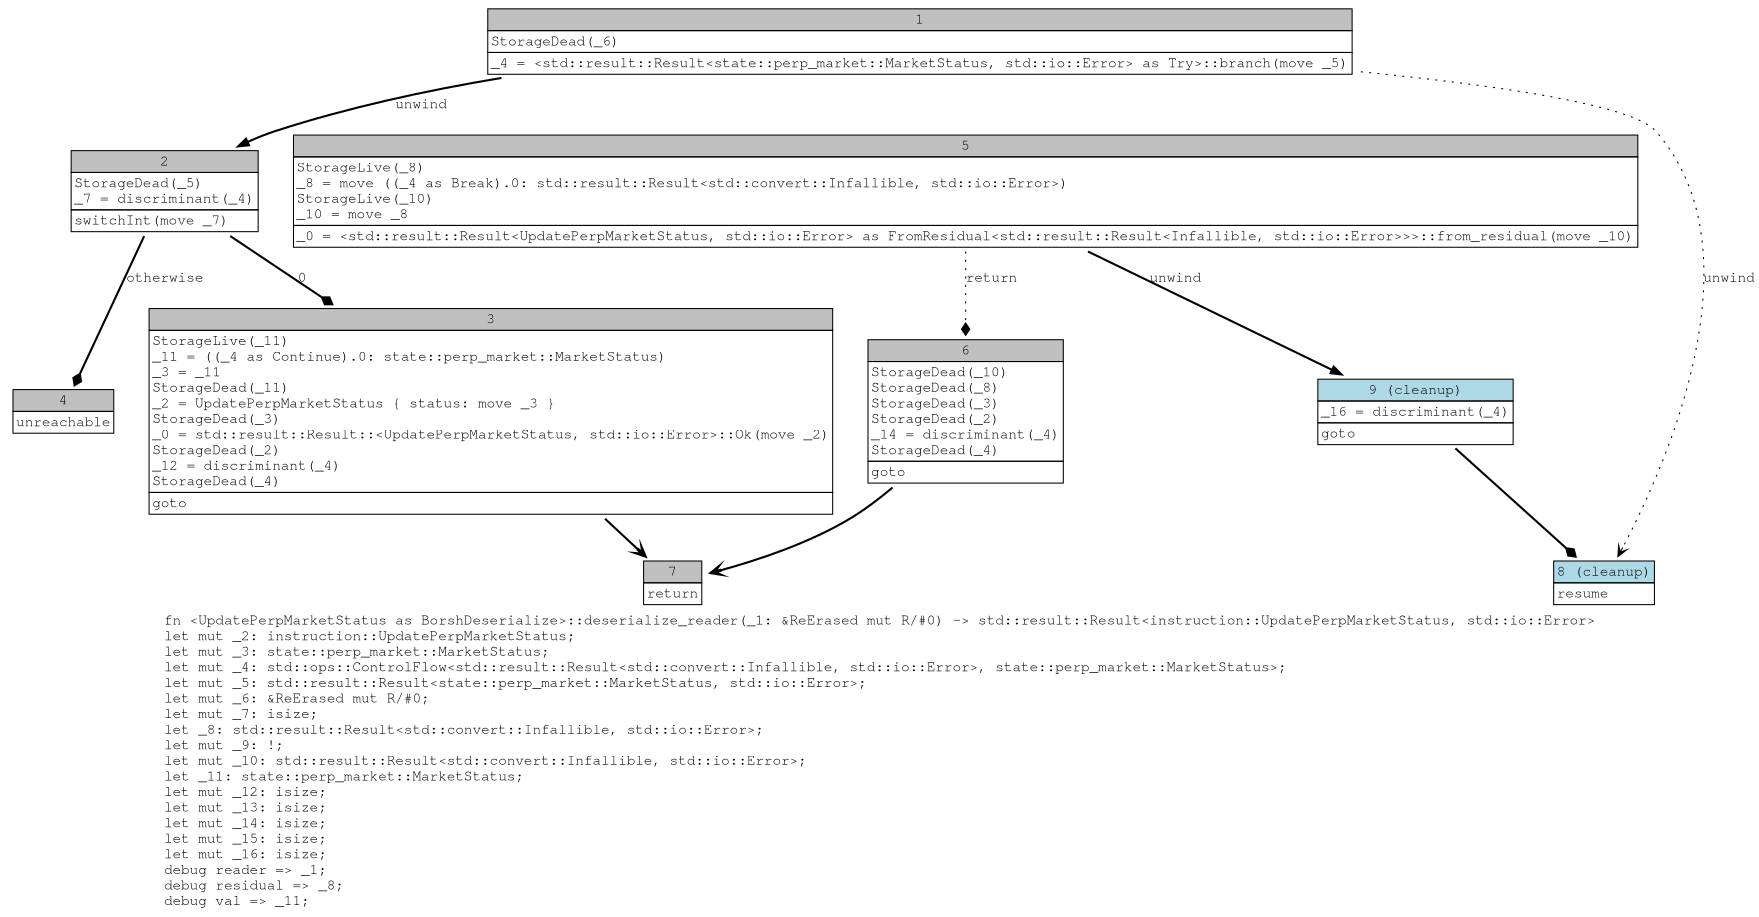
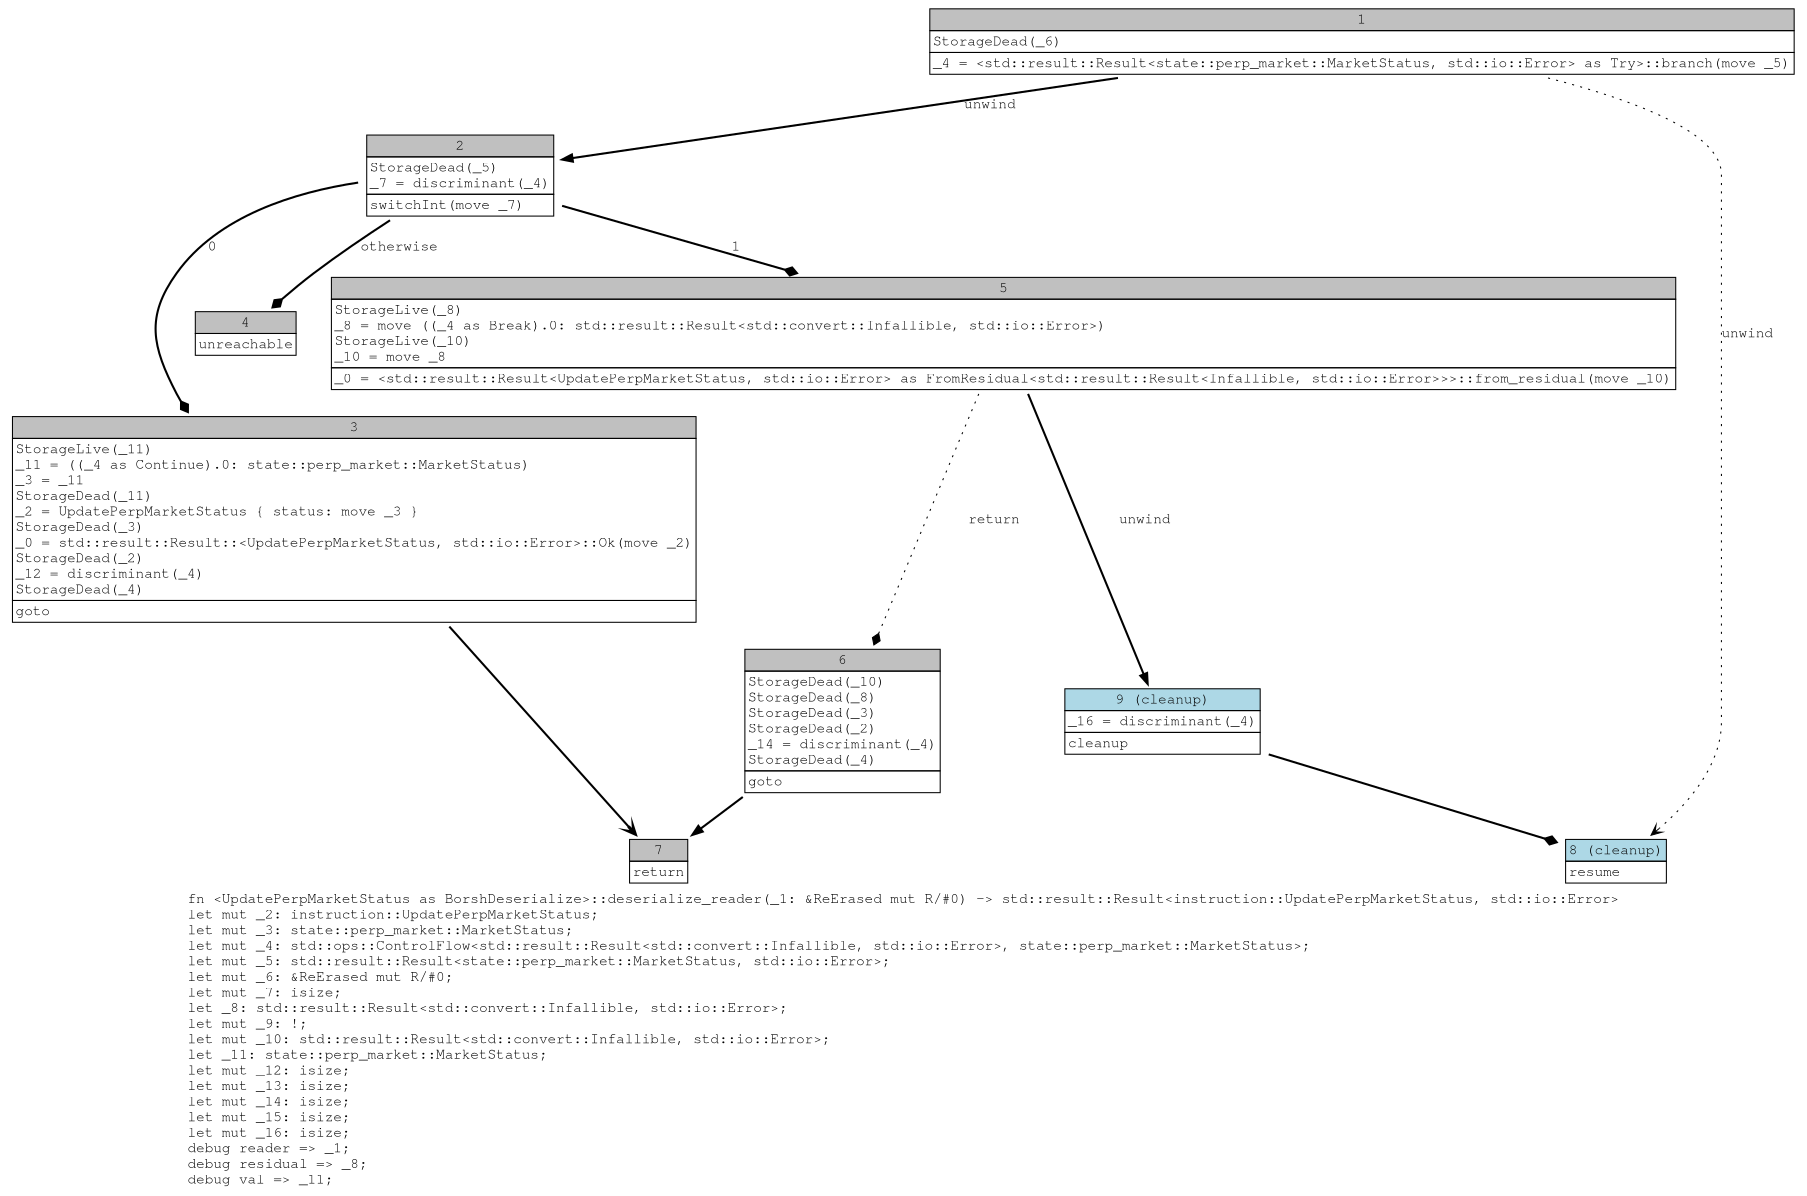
none -> (673, 238)
(1339, 433) -> (1098, 743)
(811, 539) -> (722, 813)
